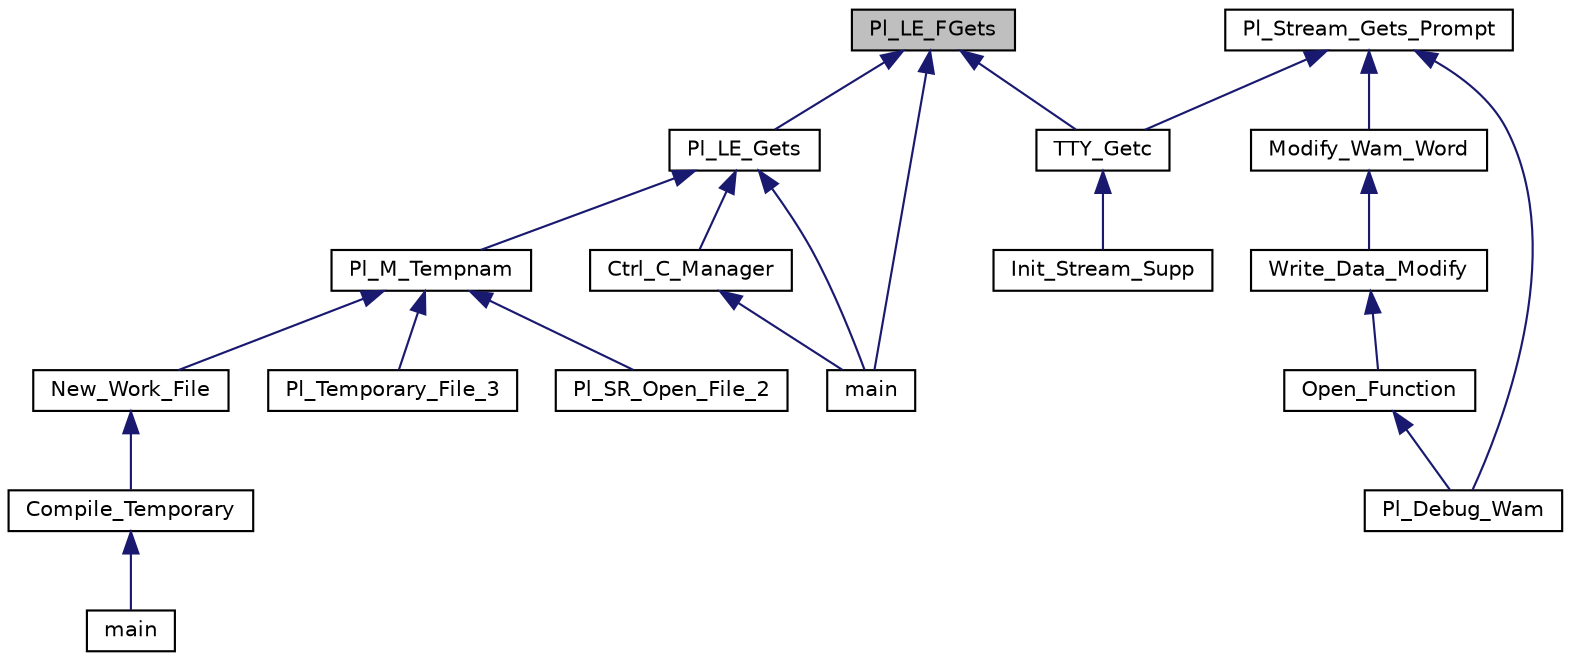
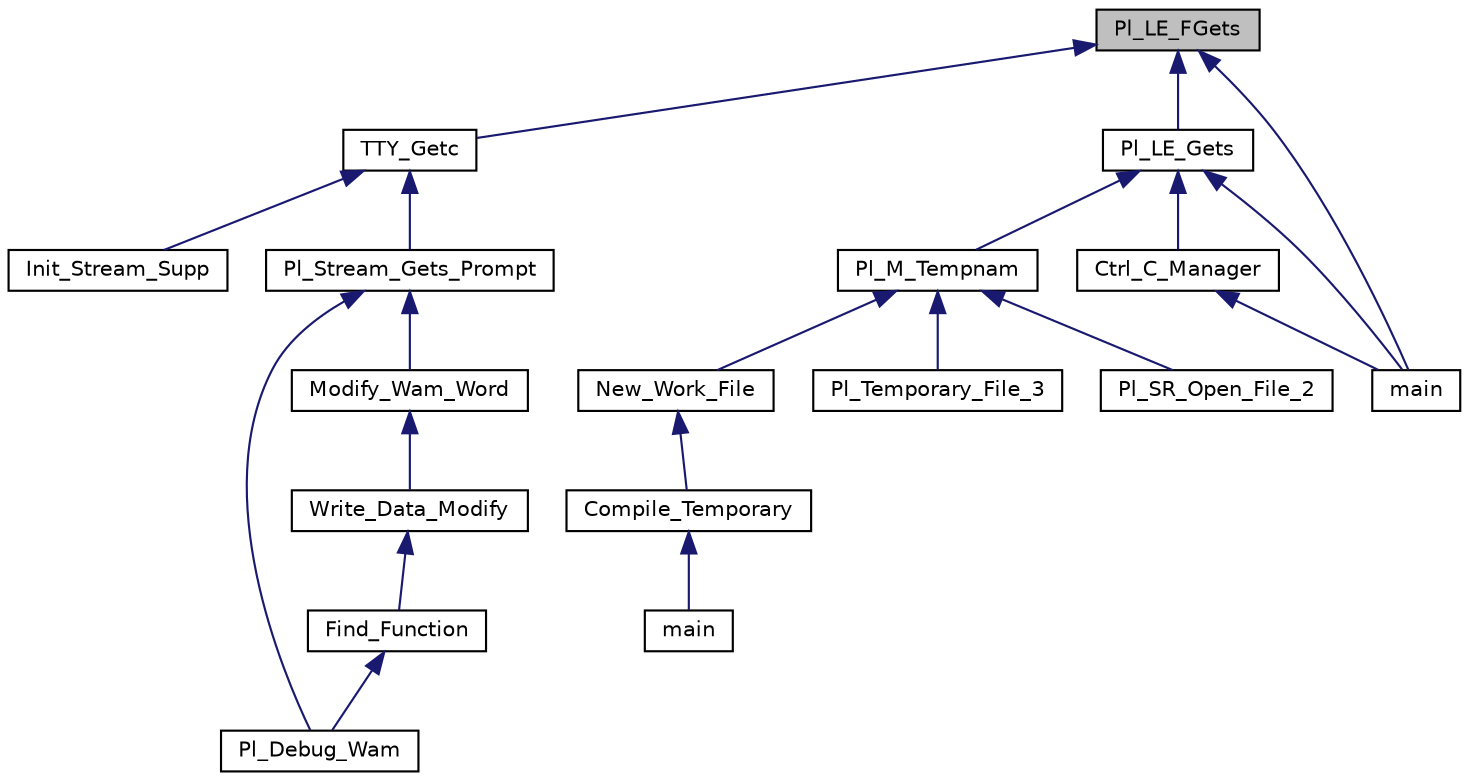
(1226, 95) -> (410, 222)
(1380, 391) -> (397, 631)
